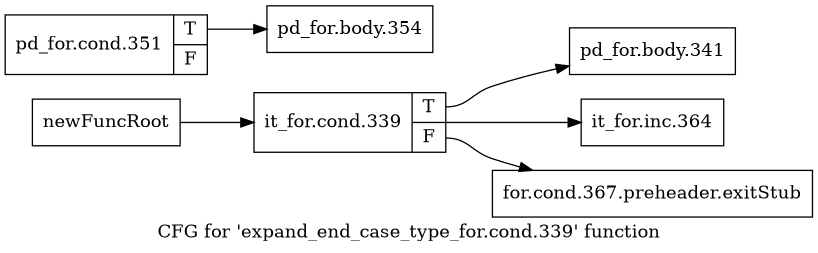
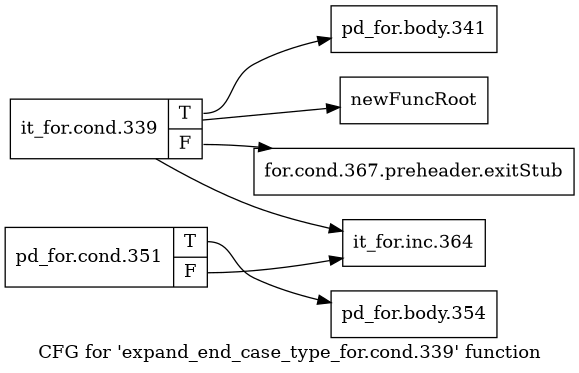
(210, 122) -> (264, 114)
none -> (269, 269)
